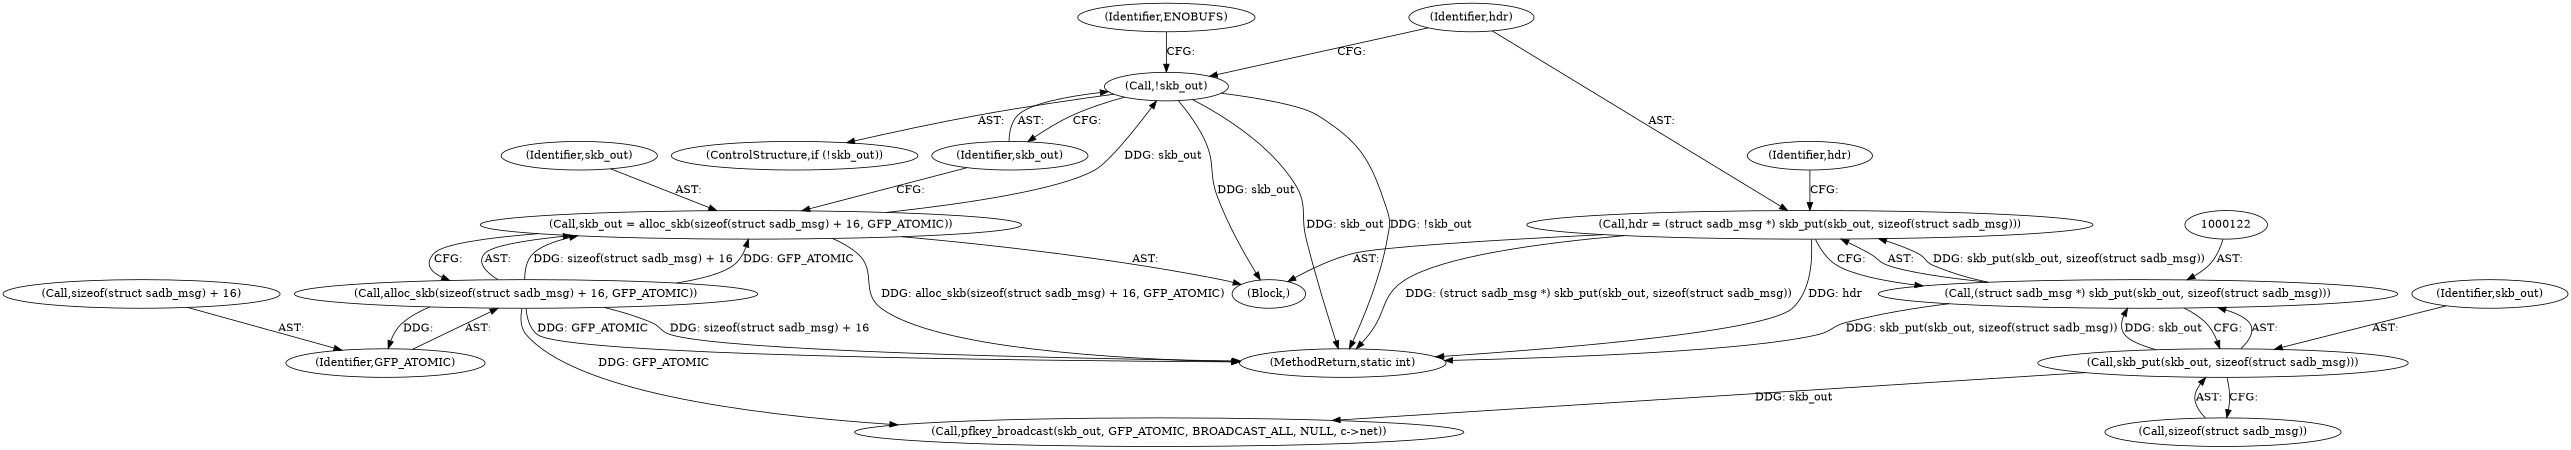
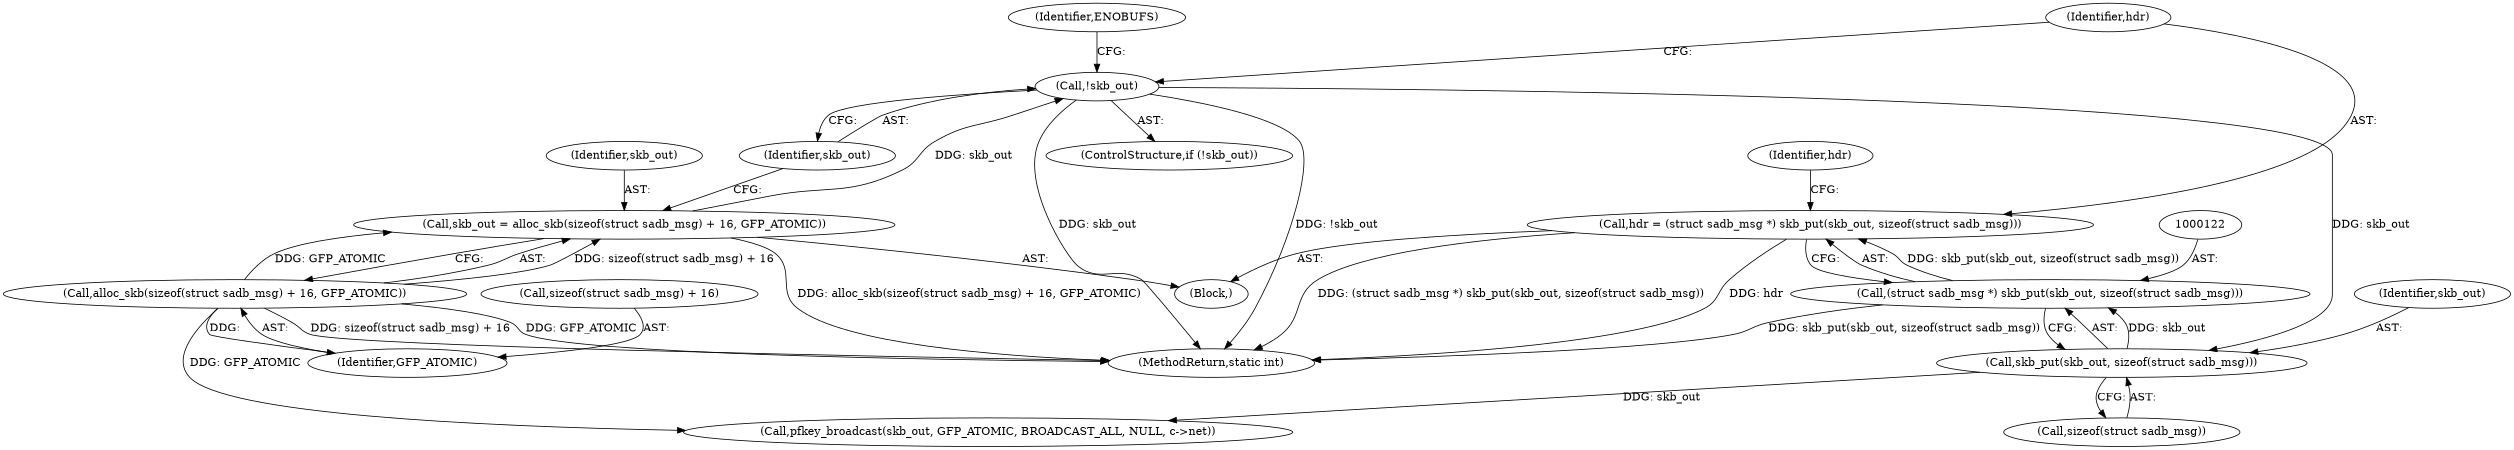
(1214, 187) -> (1885, 101)
